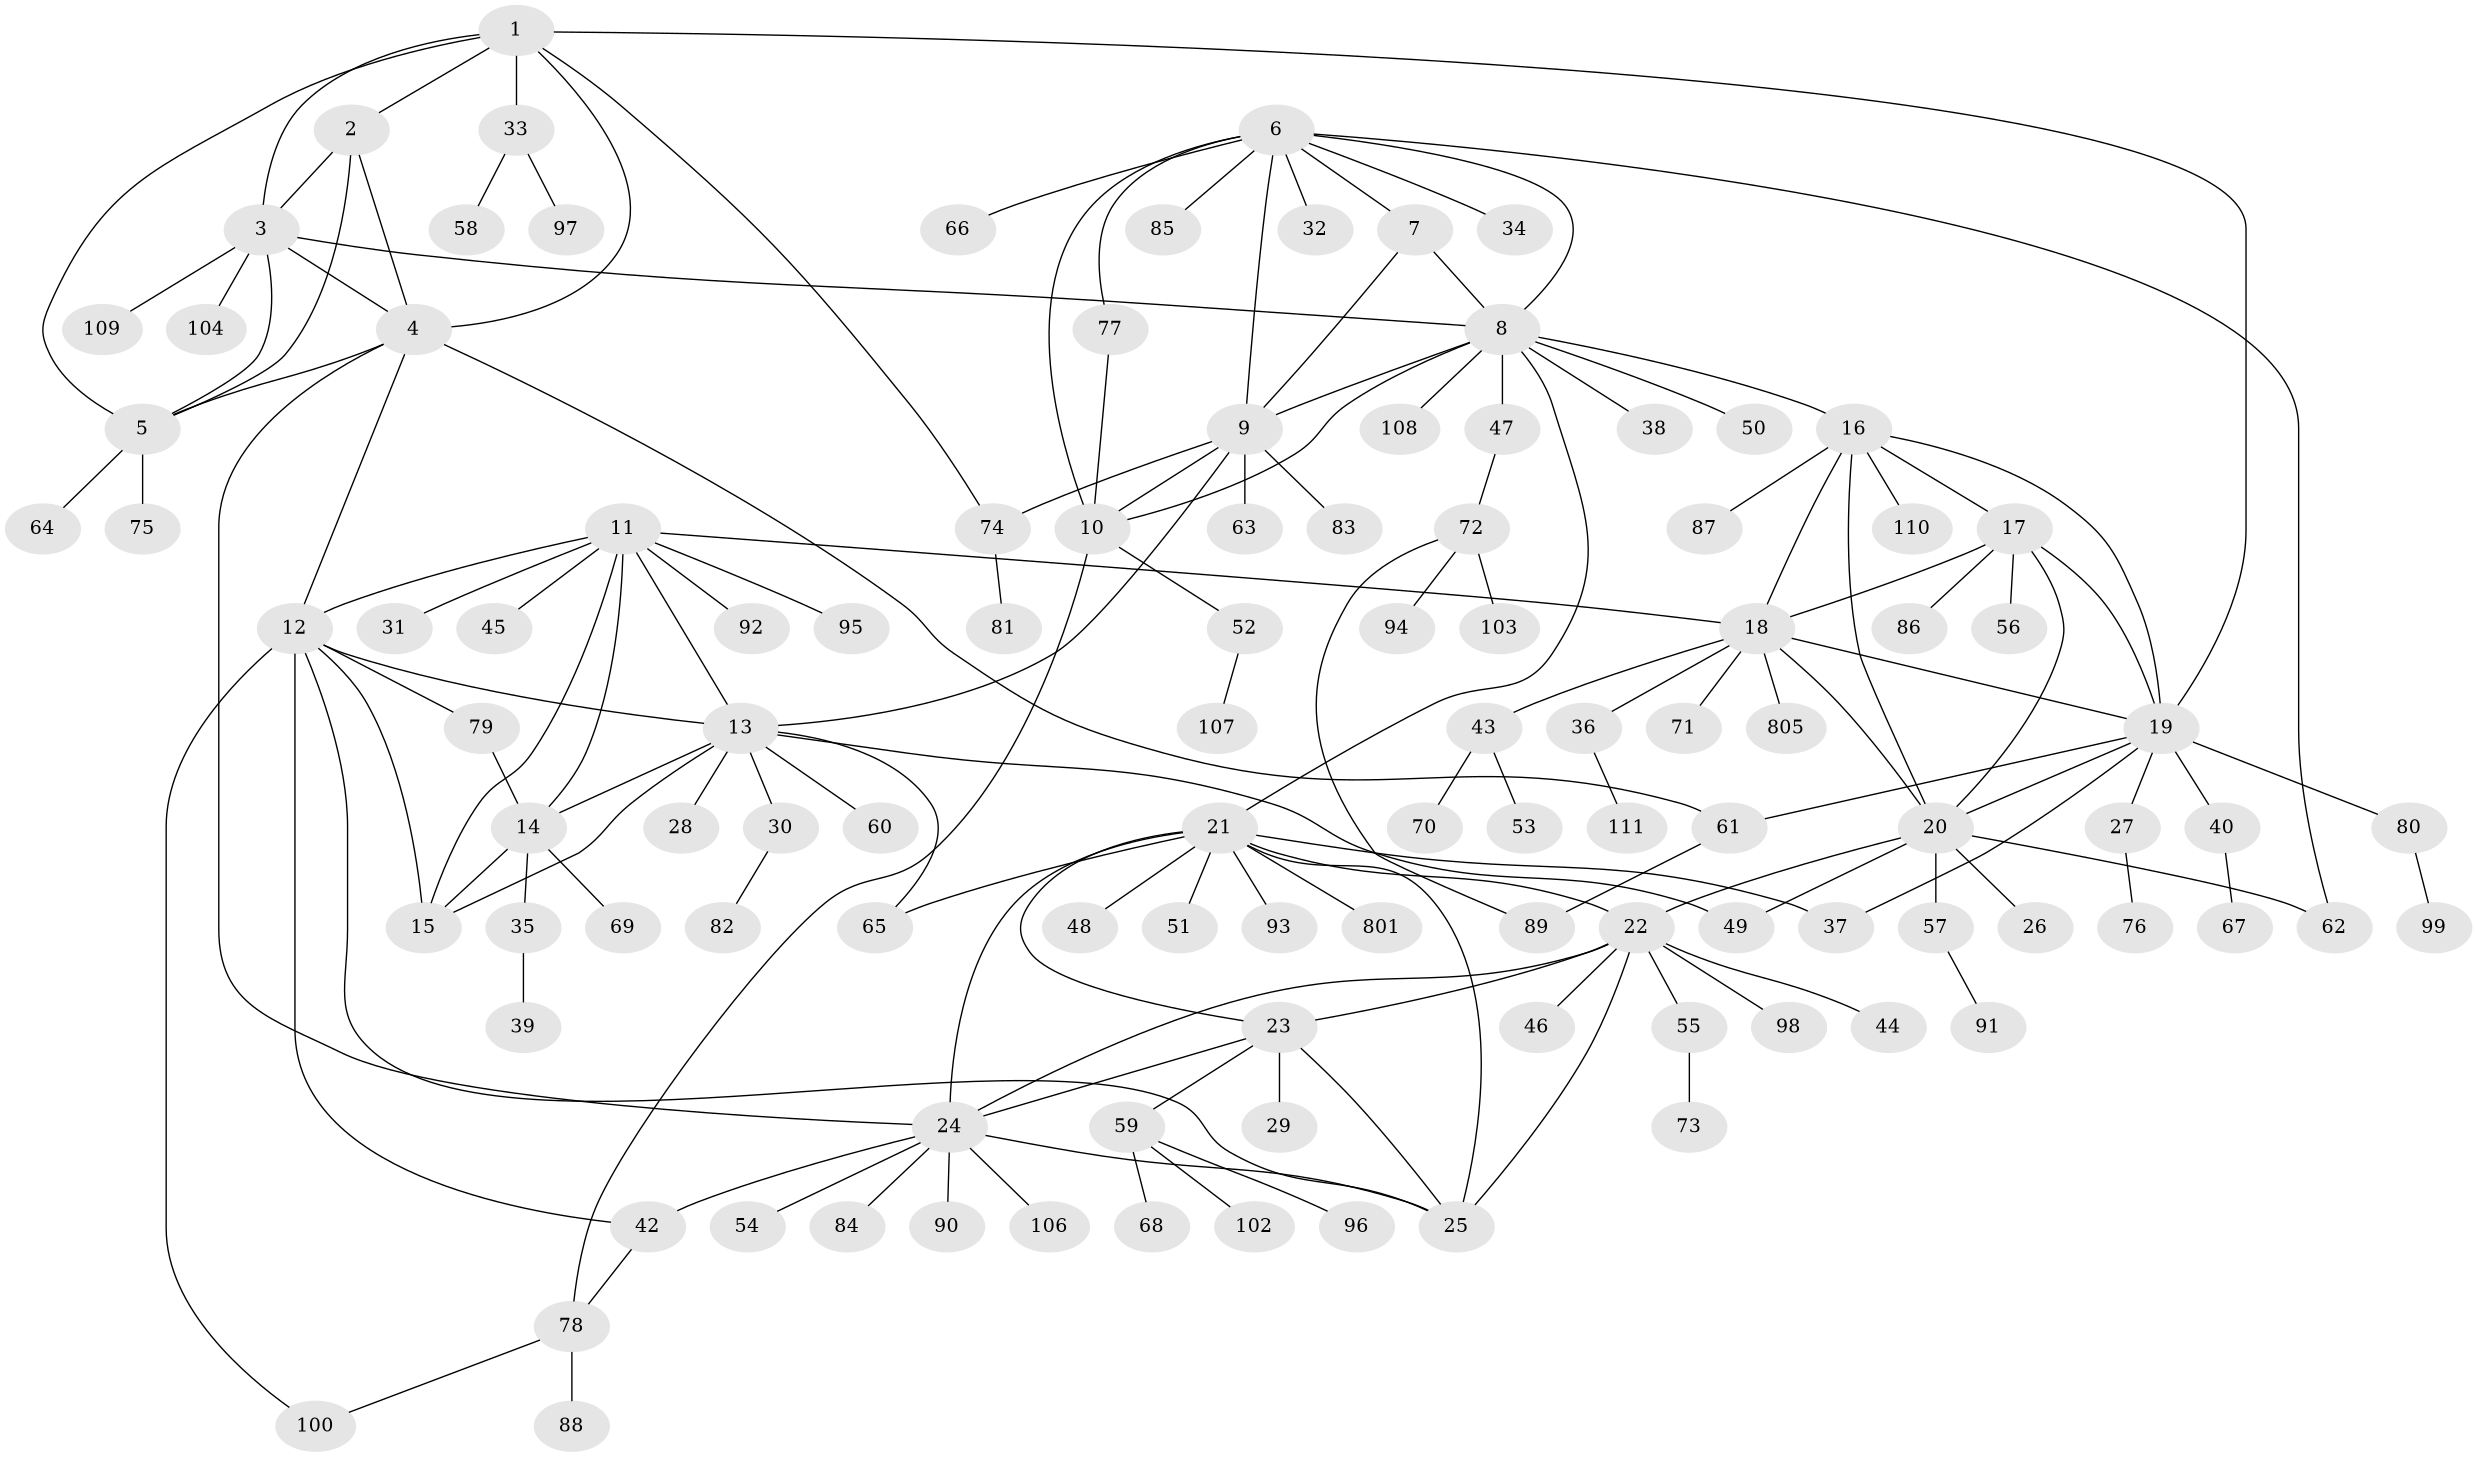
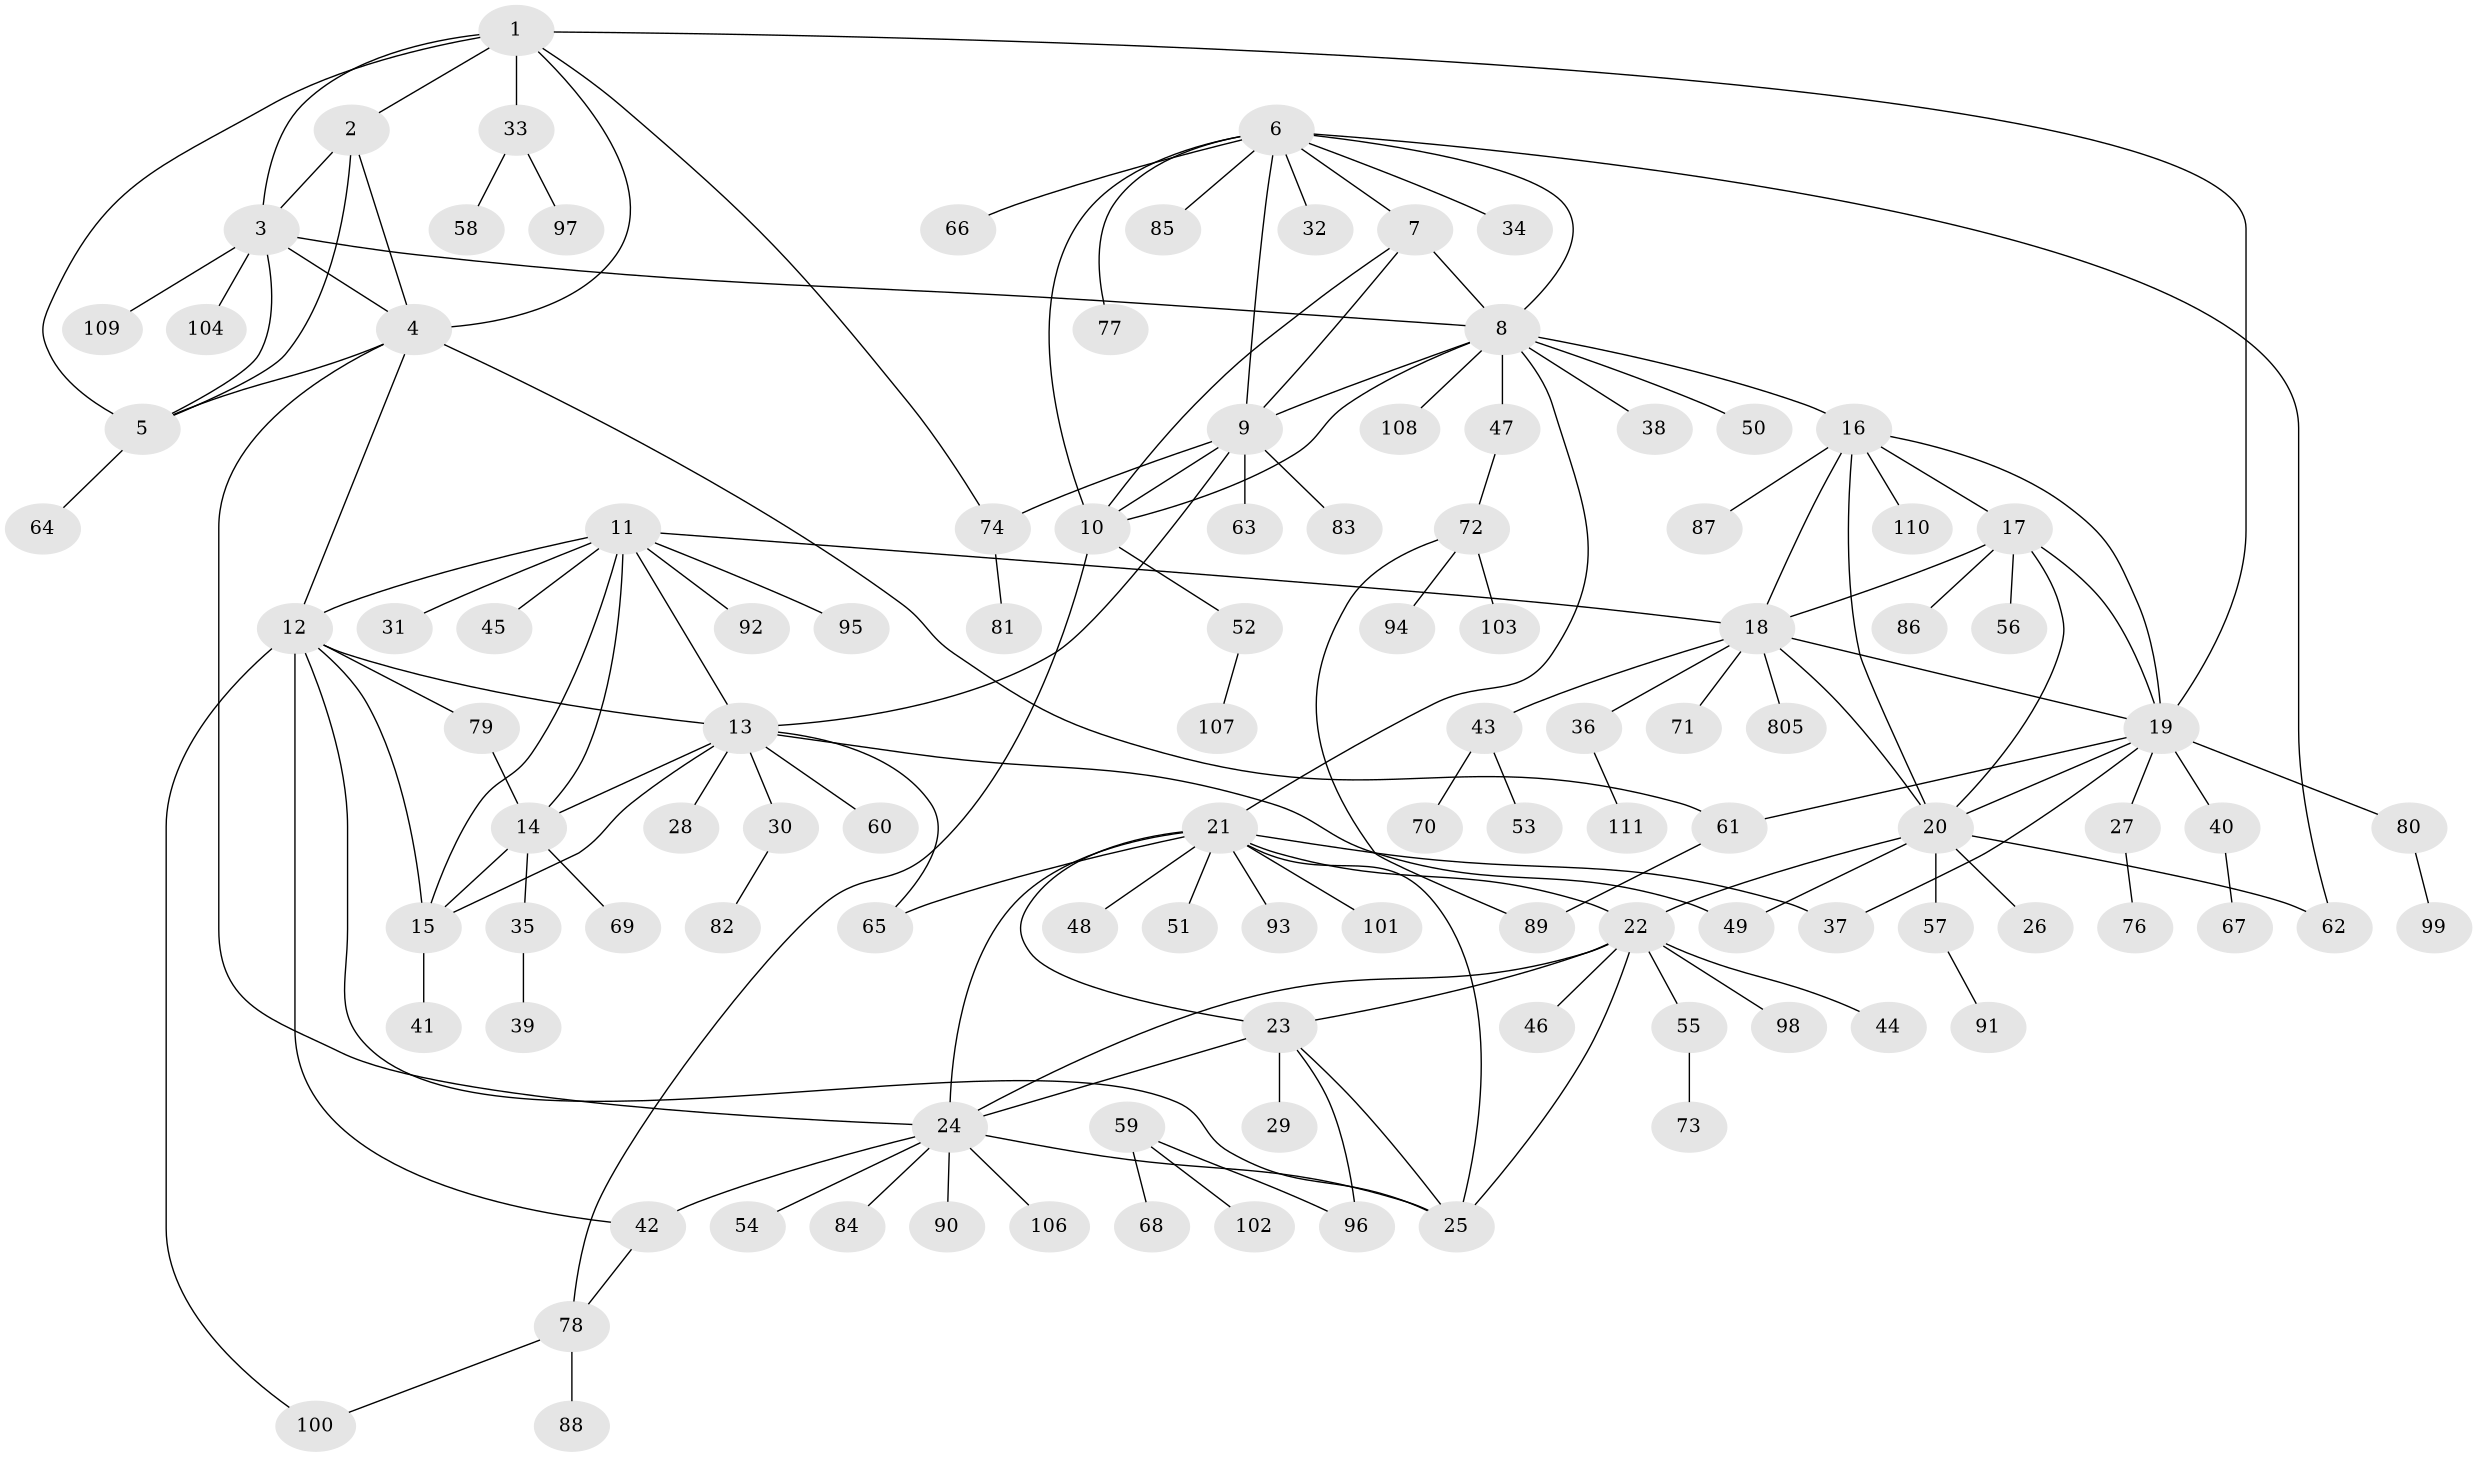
(1102, 429) -> (1237, 364)
(143, 529) -> none
(1382, 928) -> (1382, 928)
none -> (424, 1027)
(1203, 1077) -> (1337, 1122)
